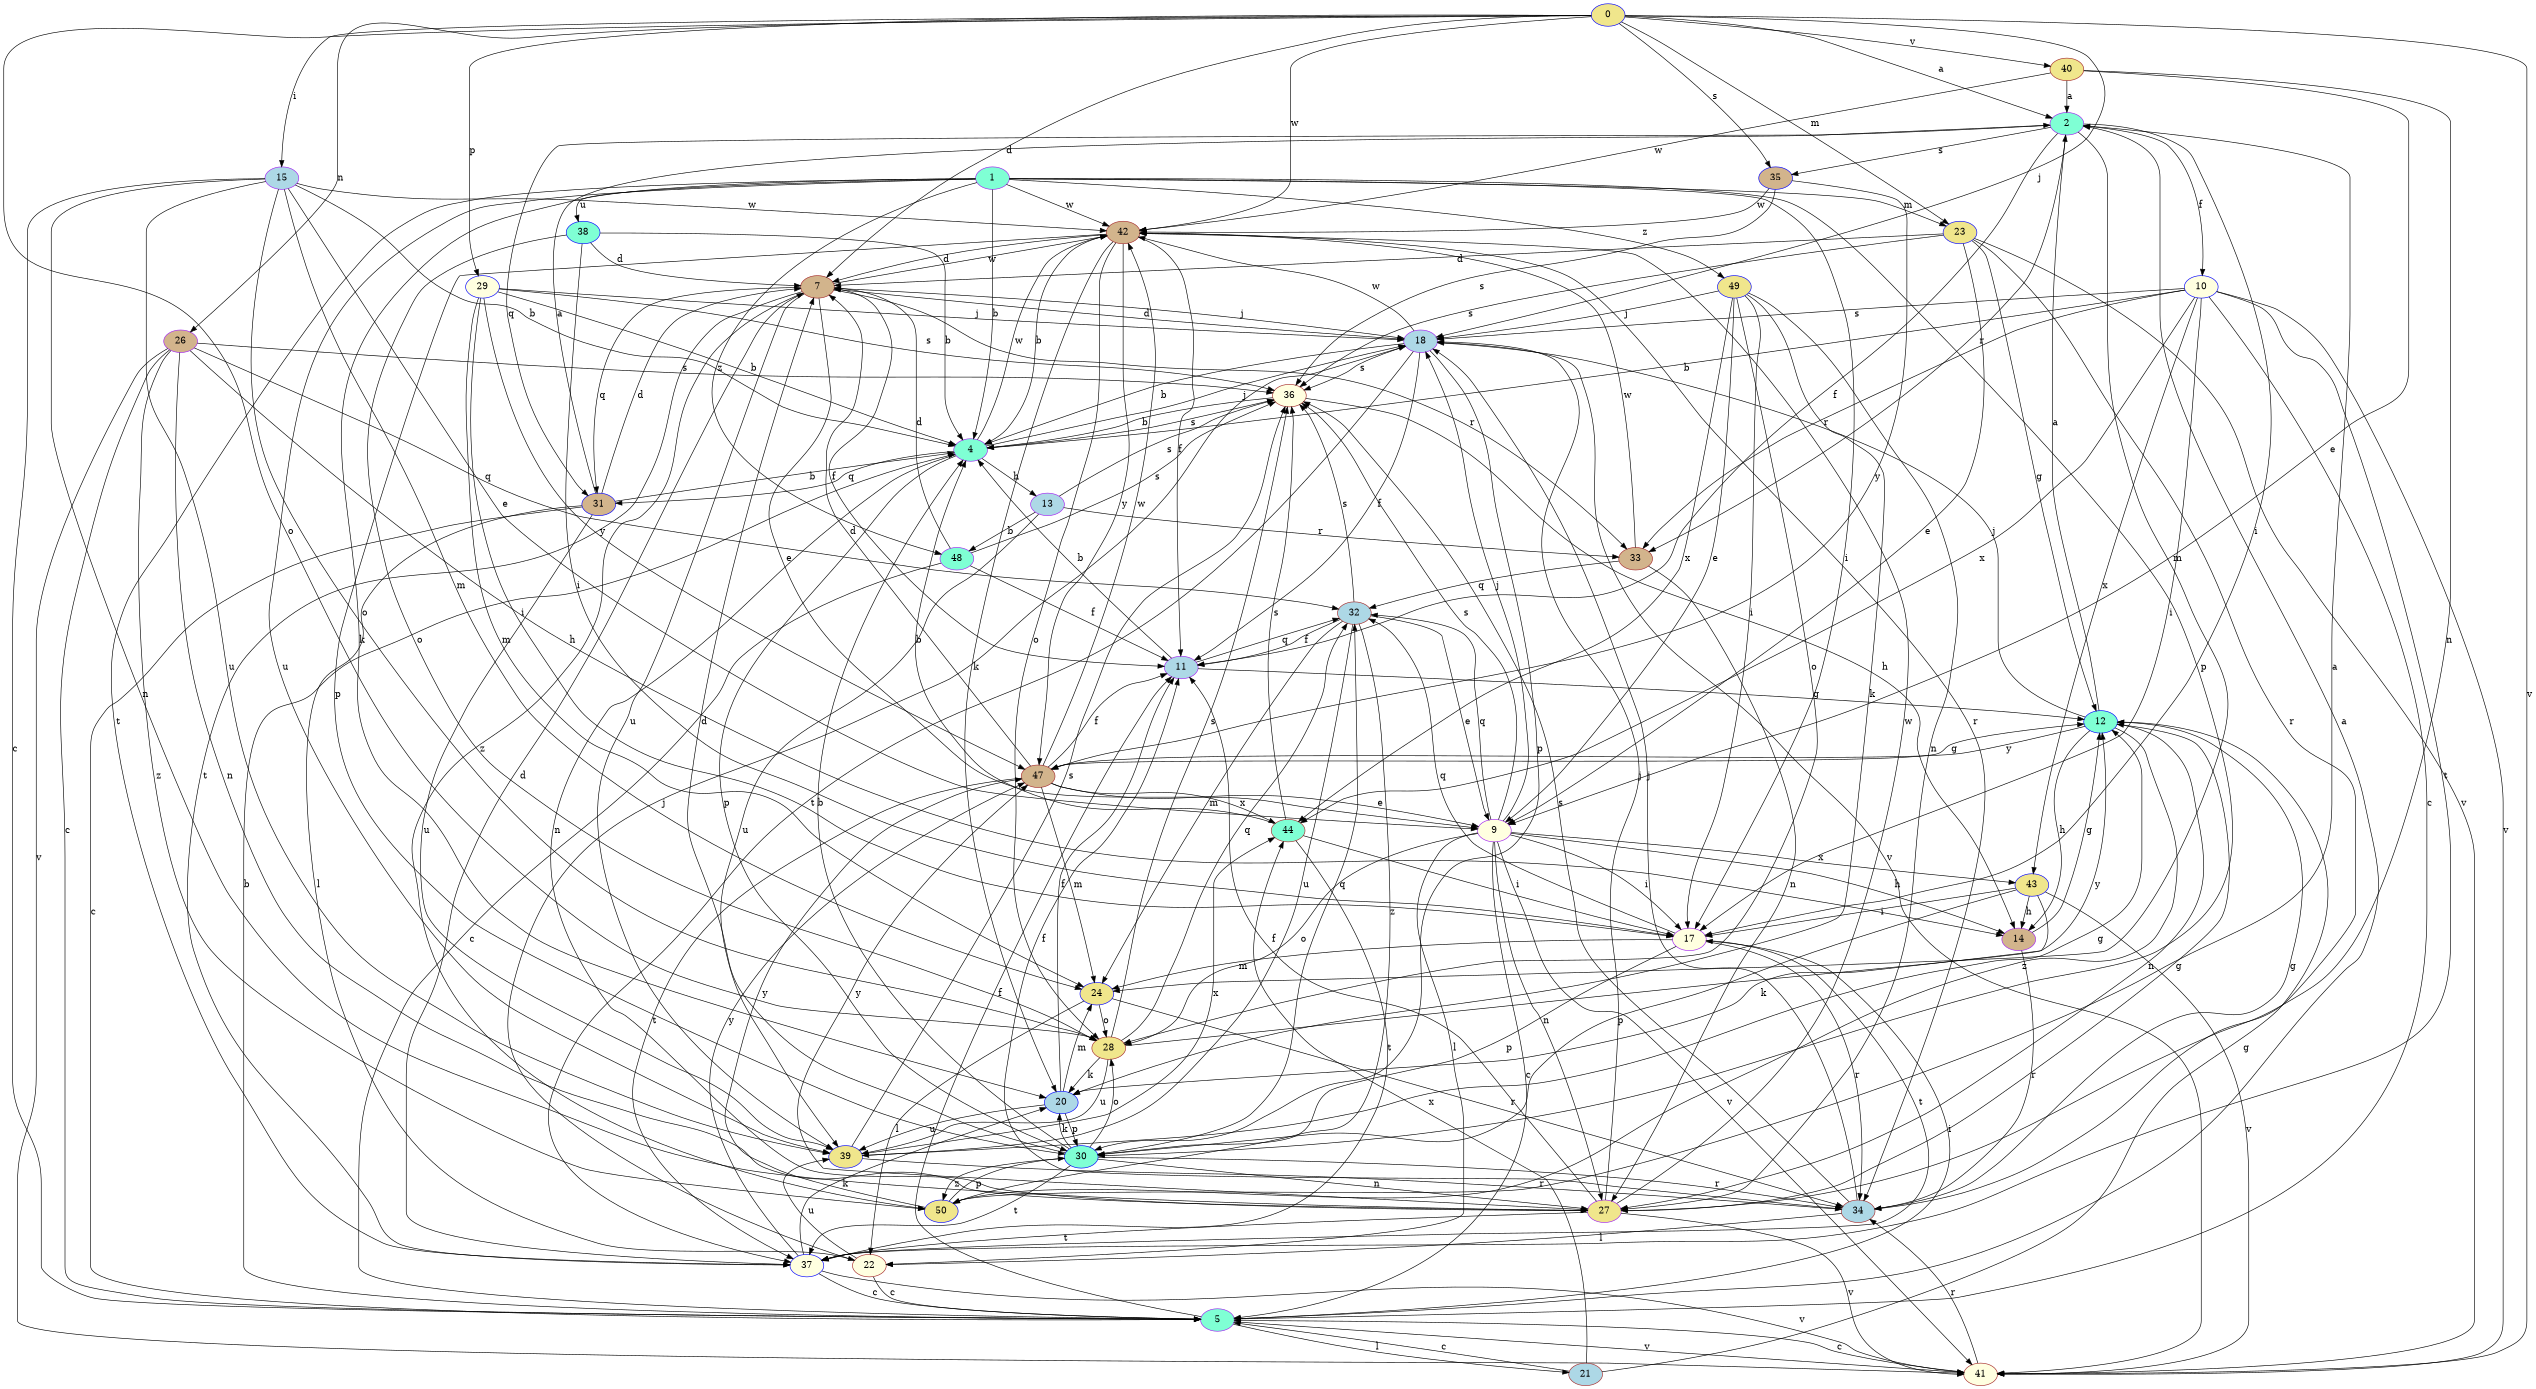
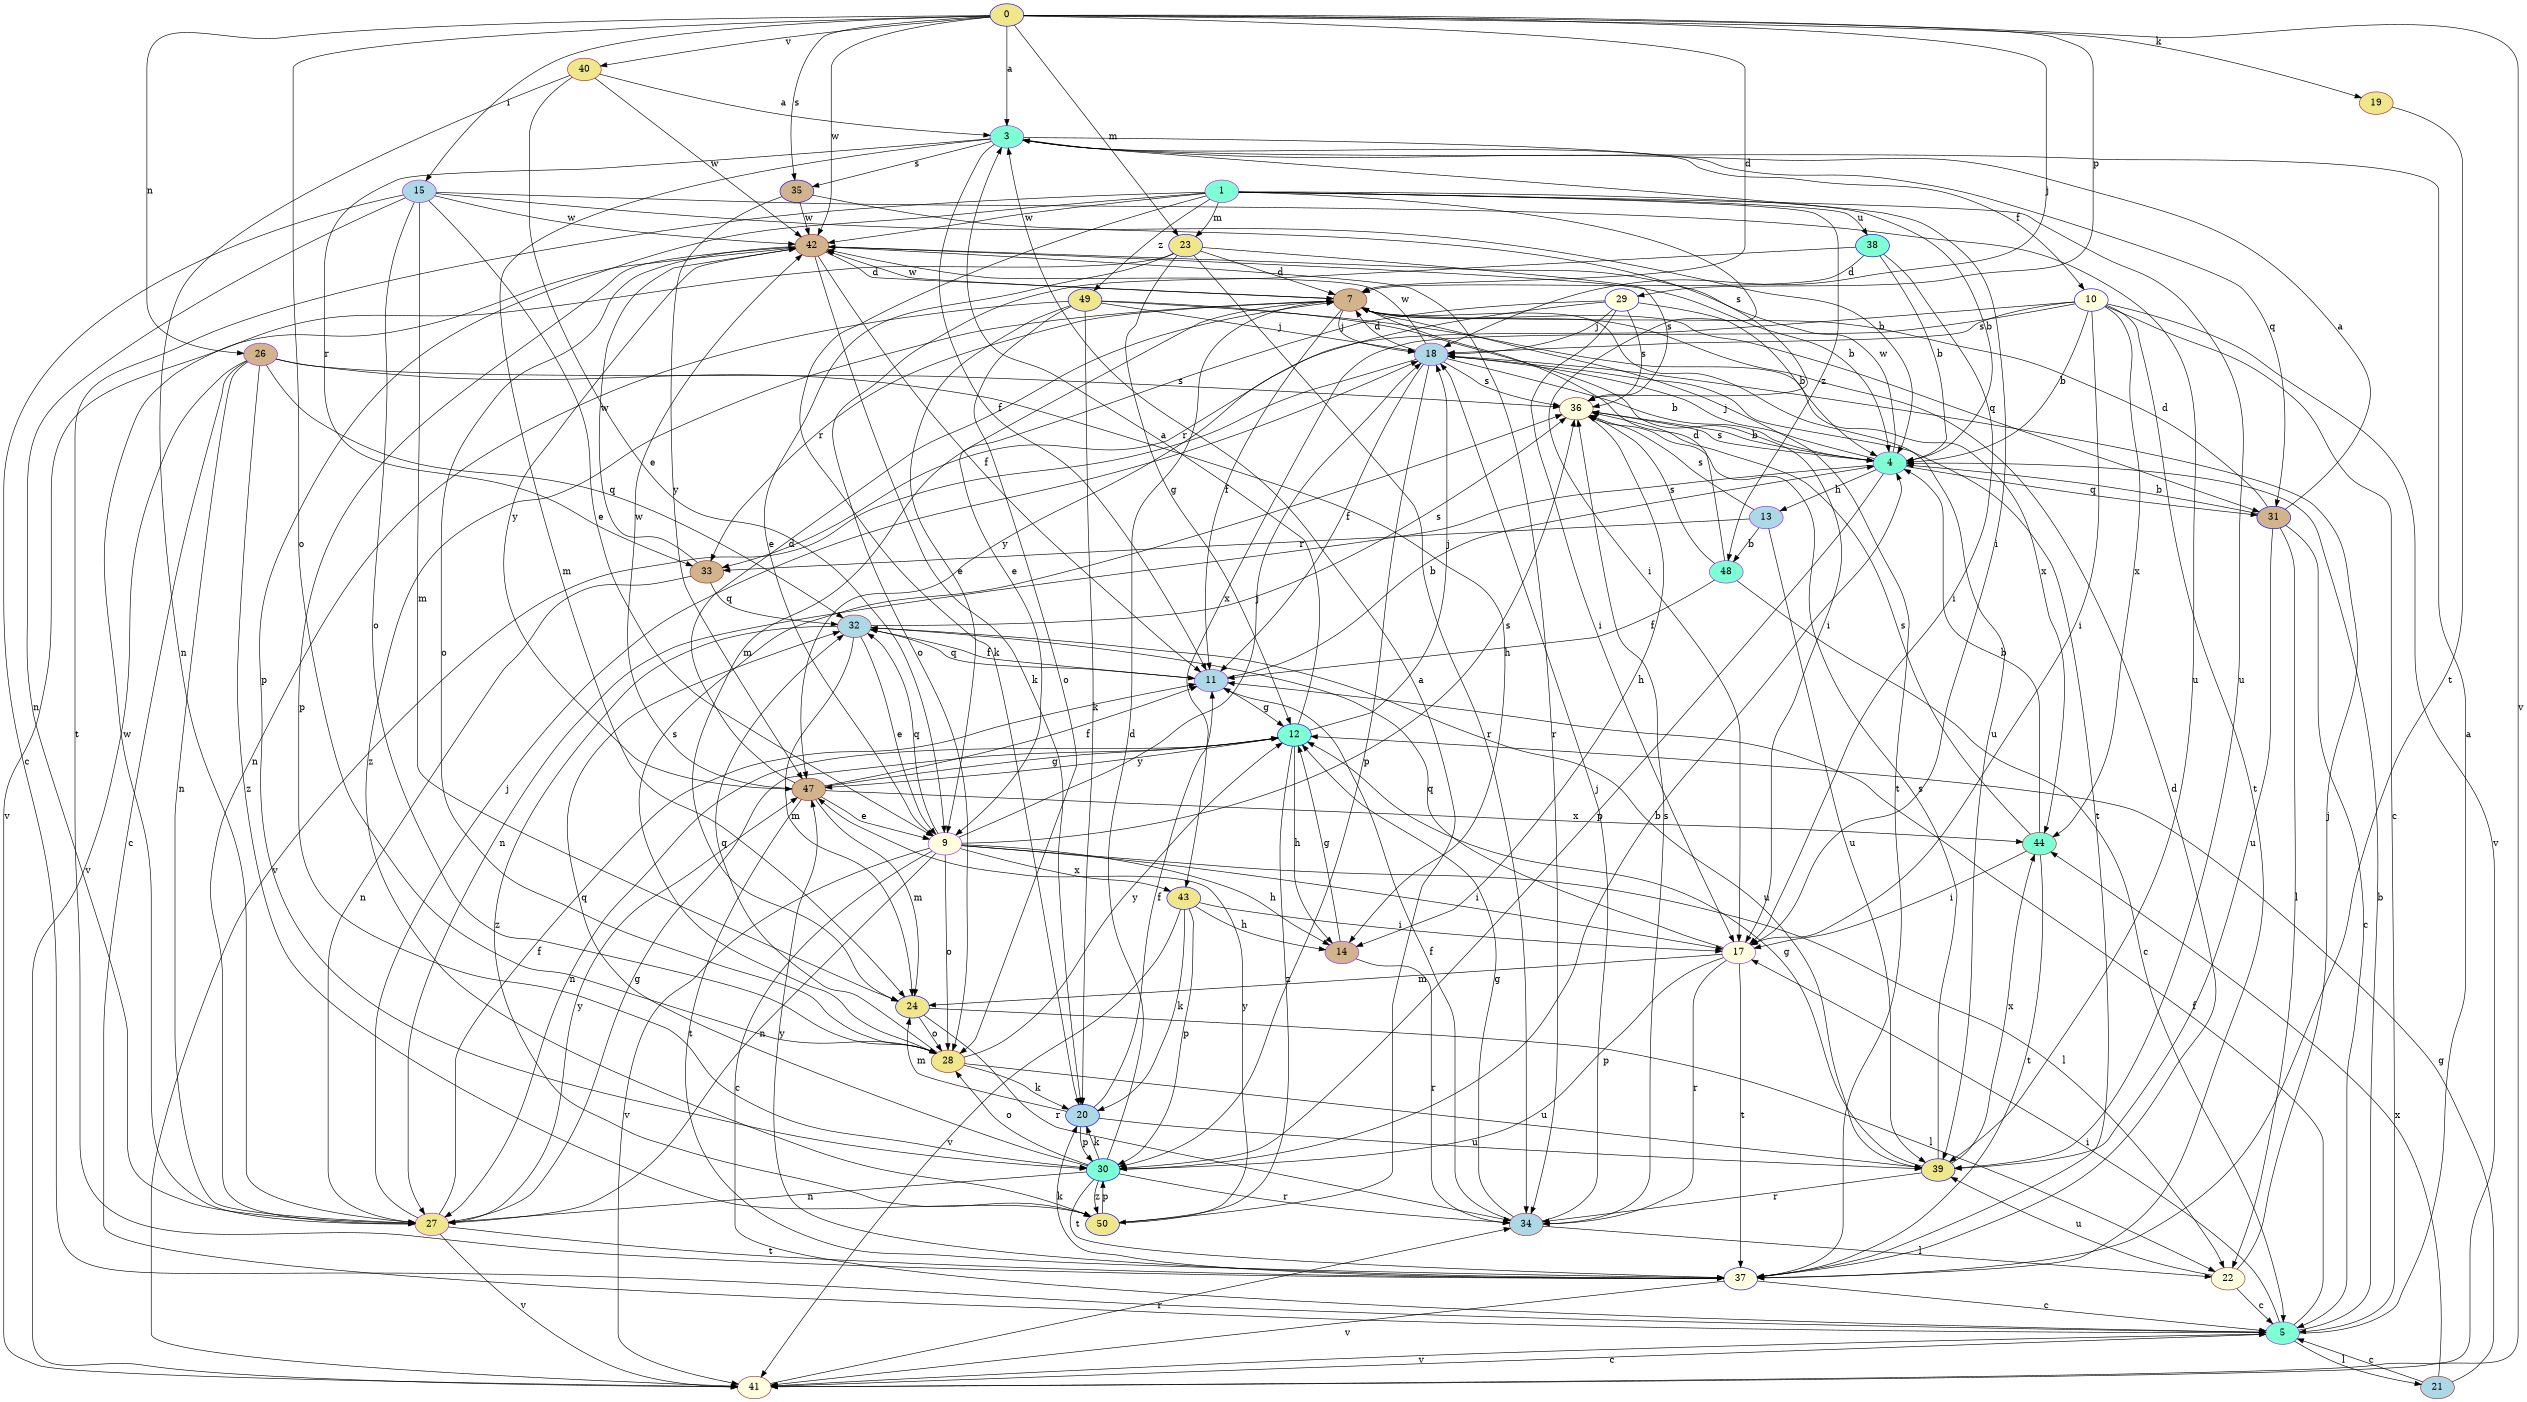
none -> (2376, 103)
(2067, 124) -> (1007, 137)
